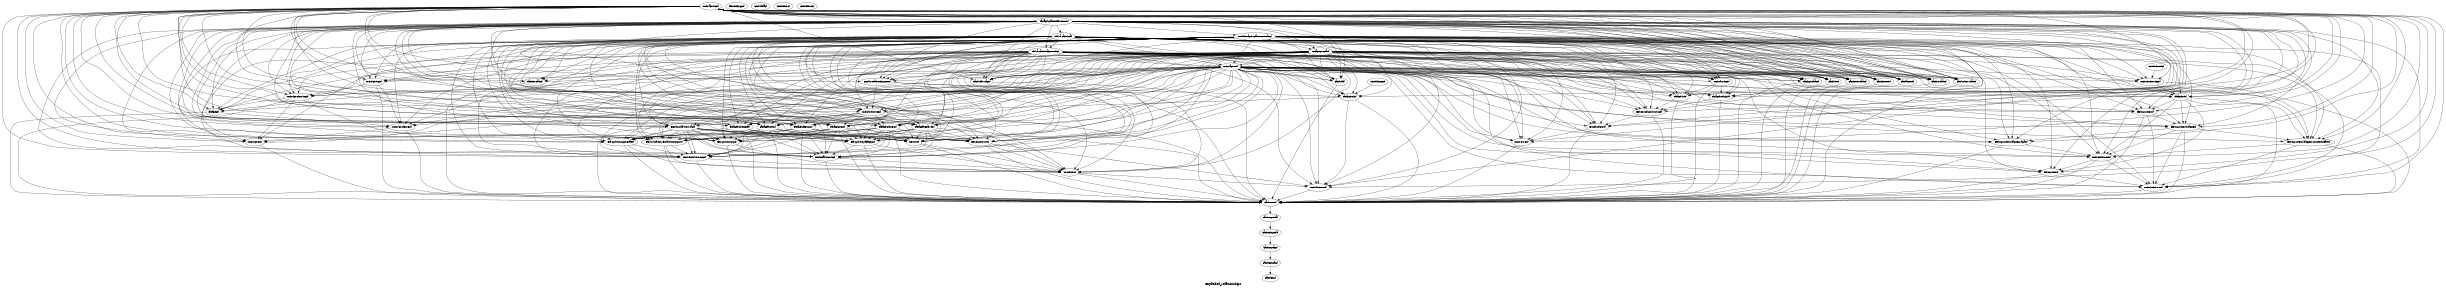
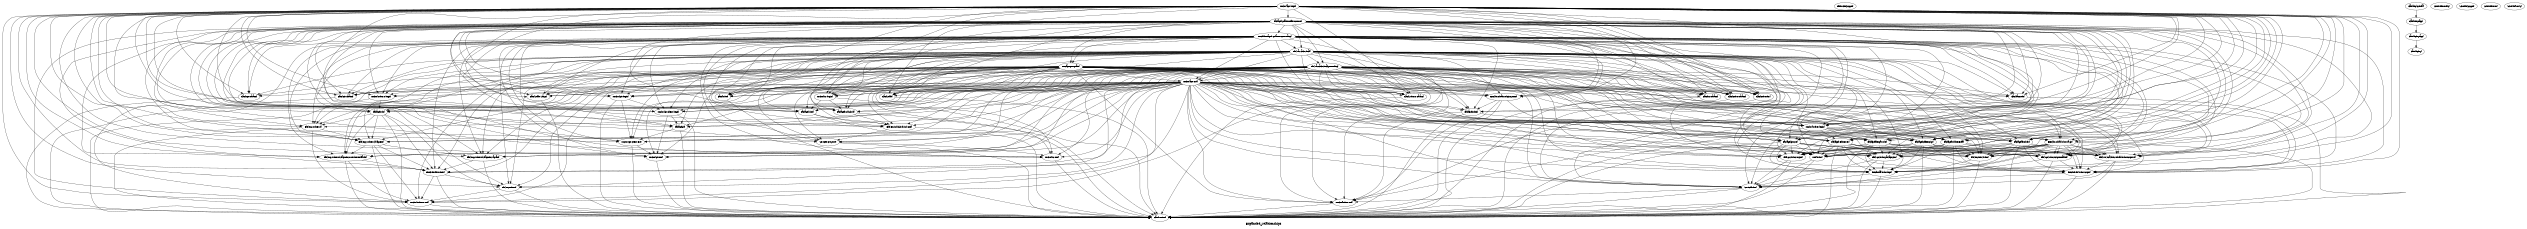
(760, 6) -> none
(1301, 50) -> (1287, 44)
(1431, 59) -> none
(2154, 73) -> (794, 25)
(1364, 89) -> (1952, 51)
(505, 138) -> (1480, 130)
(1148, 165) -> (1425, 147)
(1270, 218) -> none
